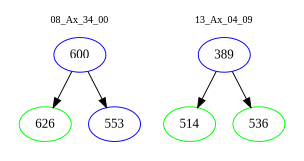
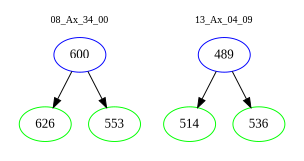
(224, 55) -> (224, 55)
(115, 124) -> (115, 124)
